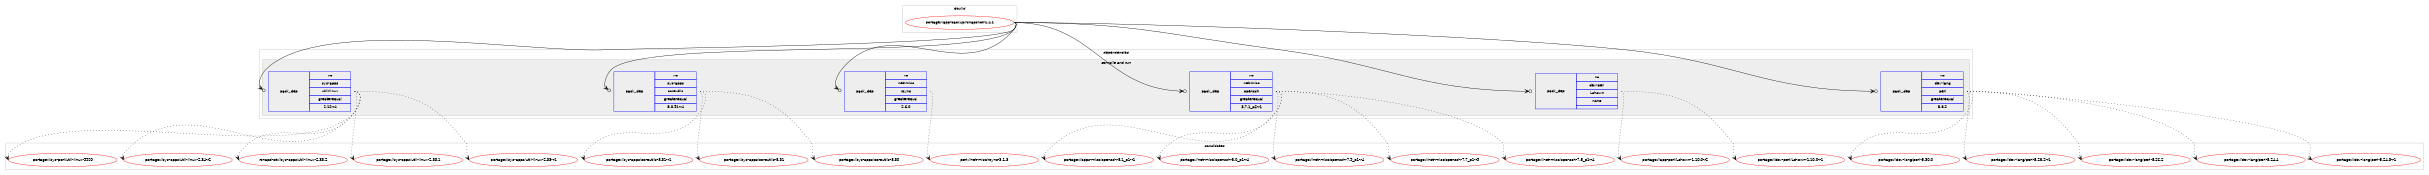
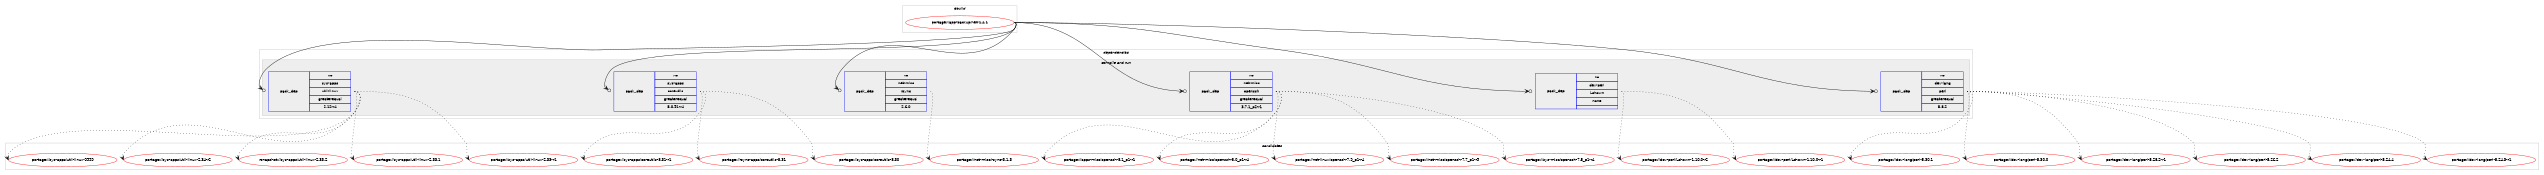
(960, 23) -> (960, 23)
(63, 160) -> (63, 160)
(754, 160) -> (754, 160)
(984, 160) -> (984, 160)
(1330, 160) -> (1330, 160)
(1560, 160) -> (1560, 160)
(1675, 160) -> (1675, 160)
none -> (1906, 160)
